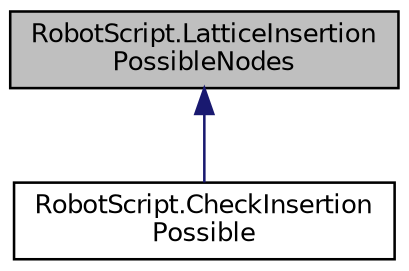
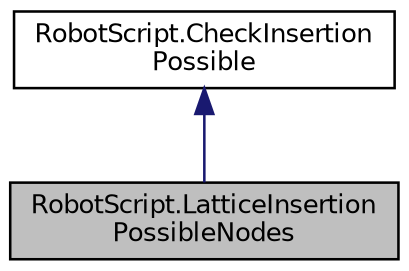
(204, 149) -> (204, 149)
